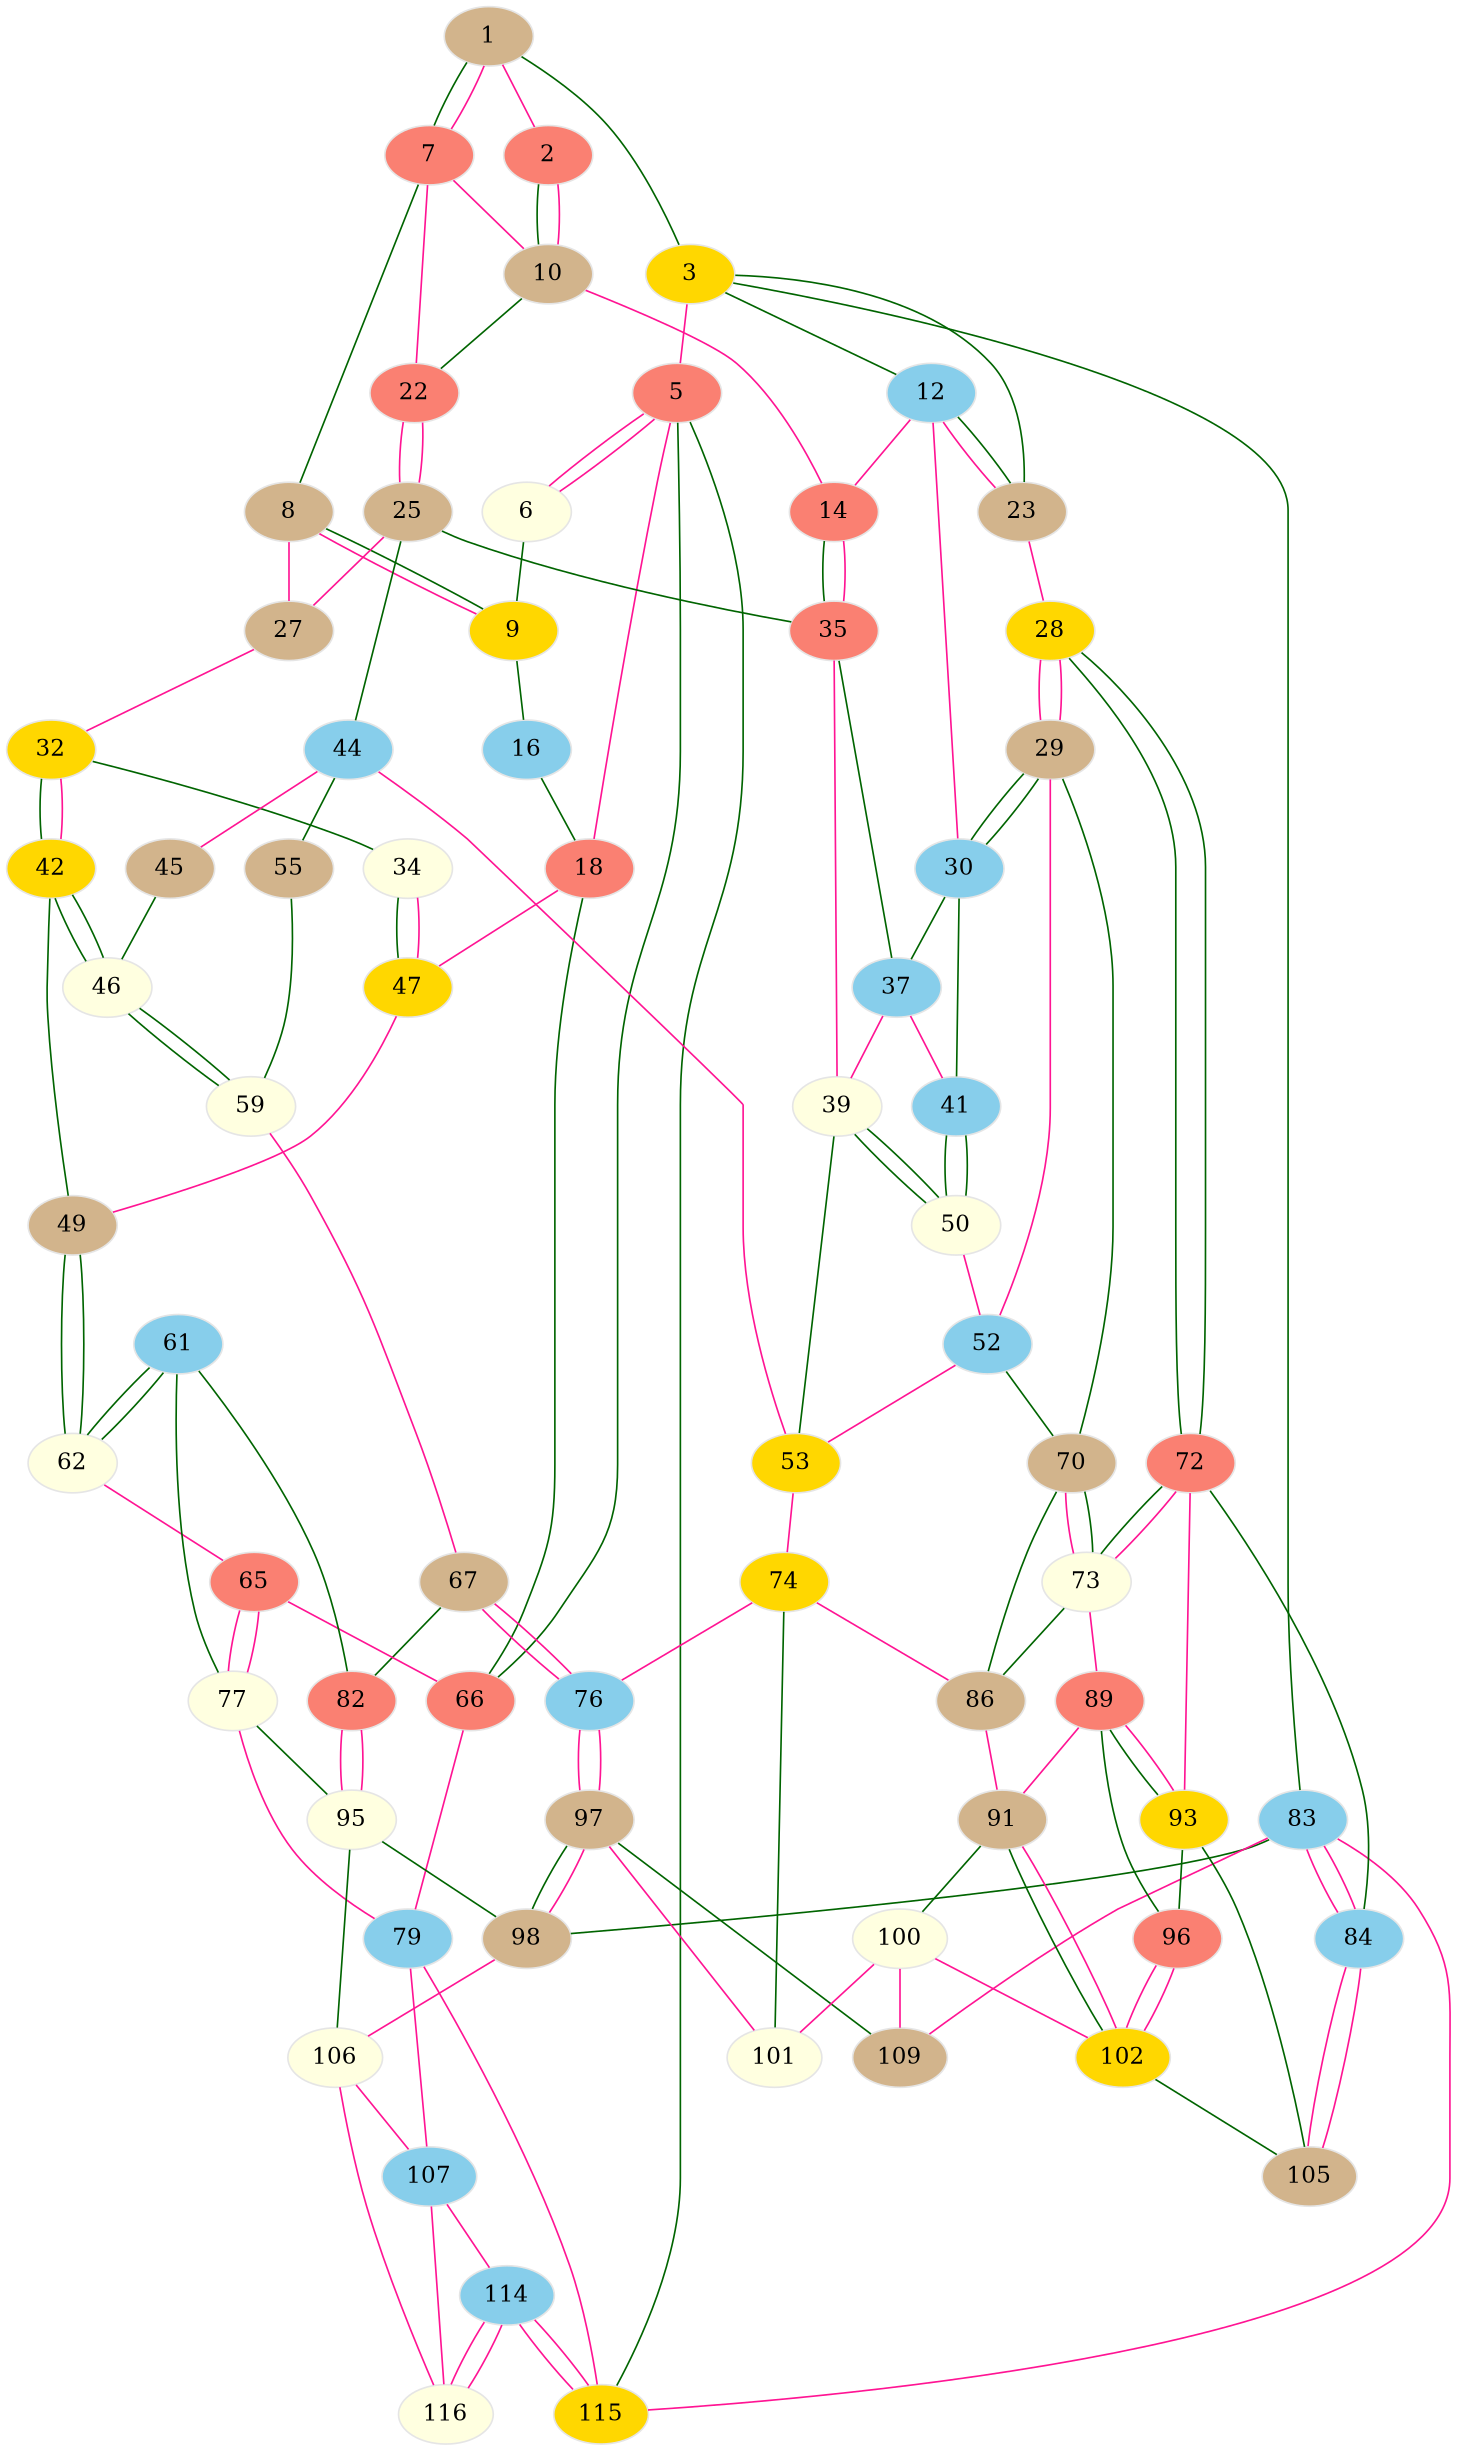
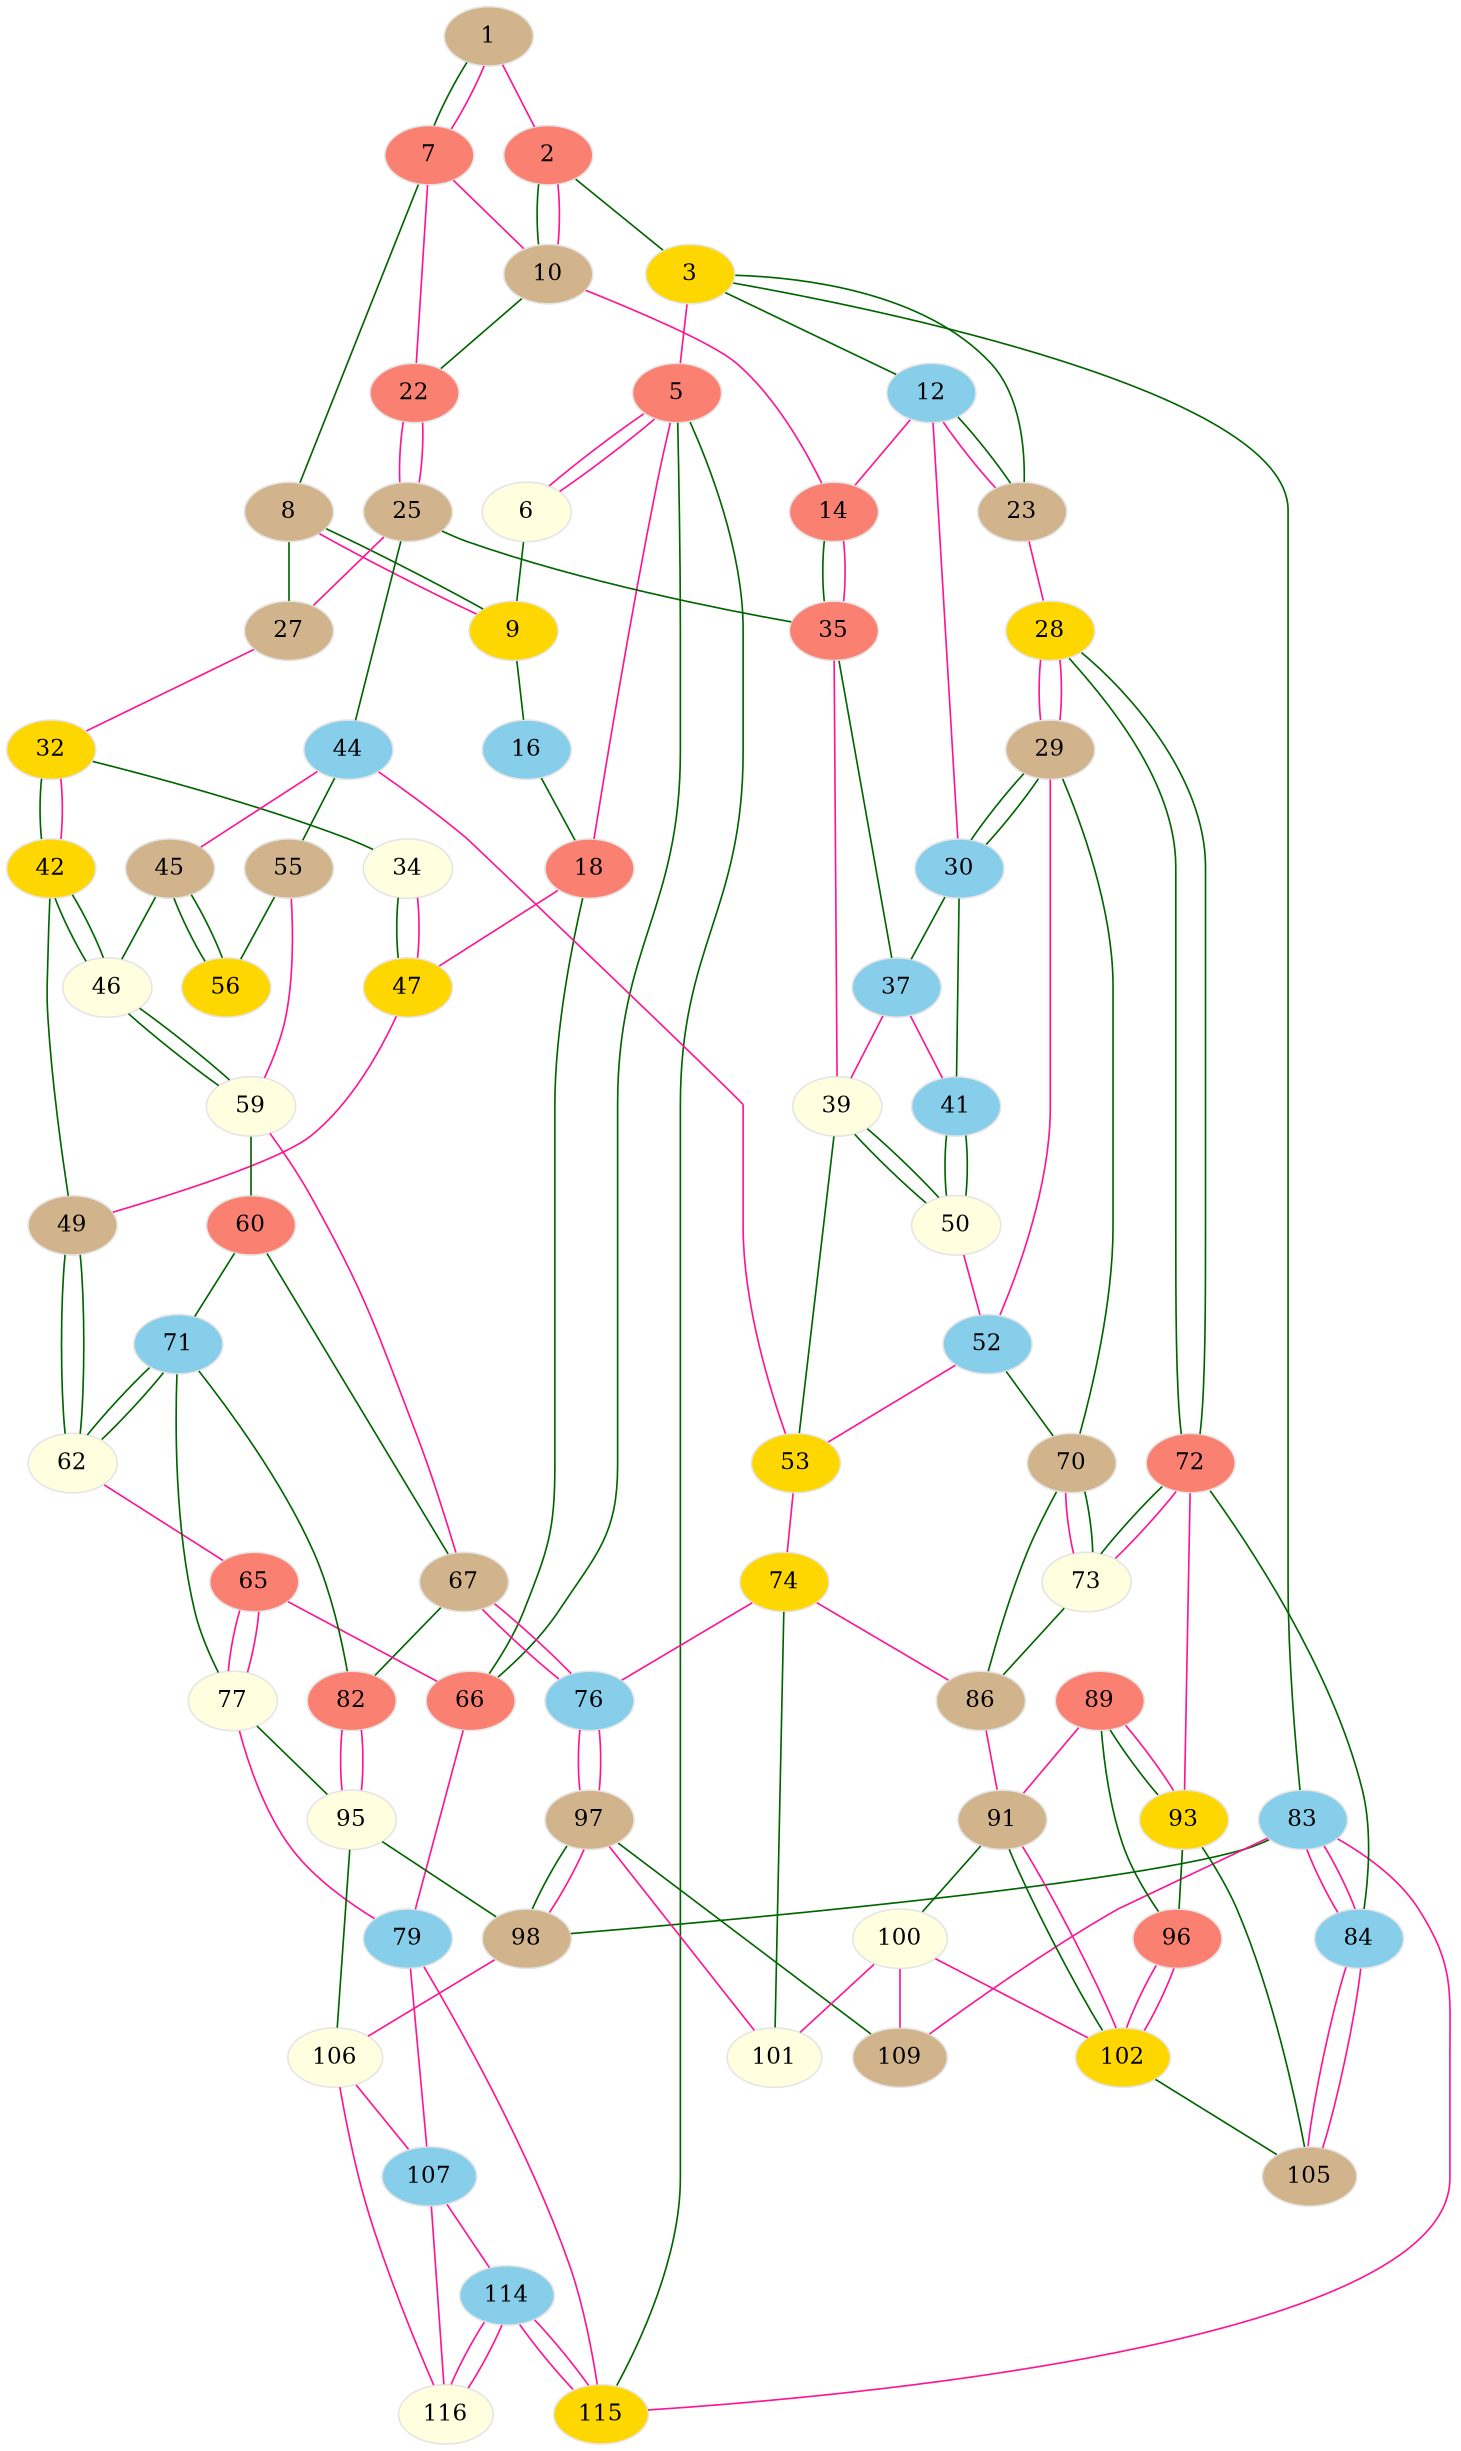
(617, 137) -> (619, 215)
(289, 572) -> (289, 572)
none -> (226, 988)
(290, 990) -> (290, 990)
none -> (251, 1225)
(178, 1344) -> (178, 1344)
(1093, 1642) -> none
